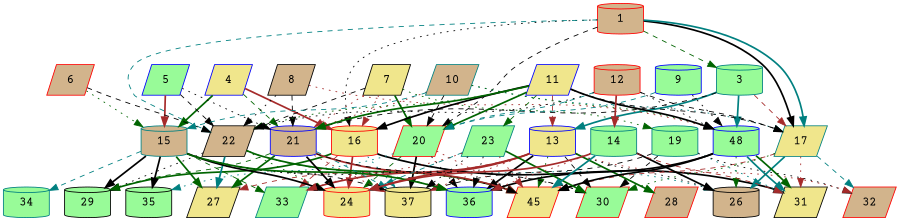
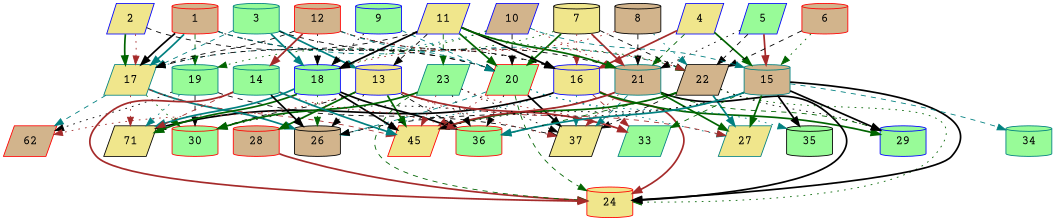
none -> (130, 19)
(676, 47) -> (195, 45)
none -> (443, 49)
(71, 80) -> (825, 19)
(292, 80) -> (638, 19)
(387, 80) -> (577, 19)
(452, 80) -> (512, 19)
(353, 102) -> (604, 46)
(264, 106) -> (666, 45)
(553, 106) -> (414, 47)
(767, 107) -> (188, 52)
(429, 112) -> (508, 50)
none -> (623, 113)
none -> (418, 114)
(293, 141) -> (638, 80)
(354, 141) -> (577, 80)
(736, 141) -> (317, 80)
(544, 168) -> (394, 107)
(514, 169) -> (425, 108)
(420, 170) -> (435, 181)
(454, 171) -> (427, 186)
(282, 172) -> (643, 109)
(312, 172) -> (628, 115)
(446, 173) -> (482, 115)
(88, 202) -> (903, 141)
(213, 202) -> (745, 141)
(408, 202) -> (576, 141)
(469, 202) -> (479, 141)
(603, 202) -> (195, 141)
(672, 202) -> (256, 141)
(801, 202) -> (130, 141)
(870, 202) -> (30, 141)
